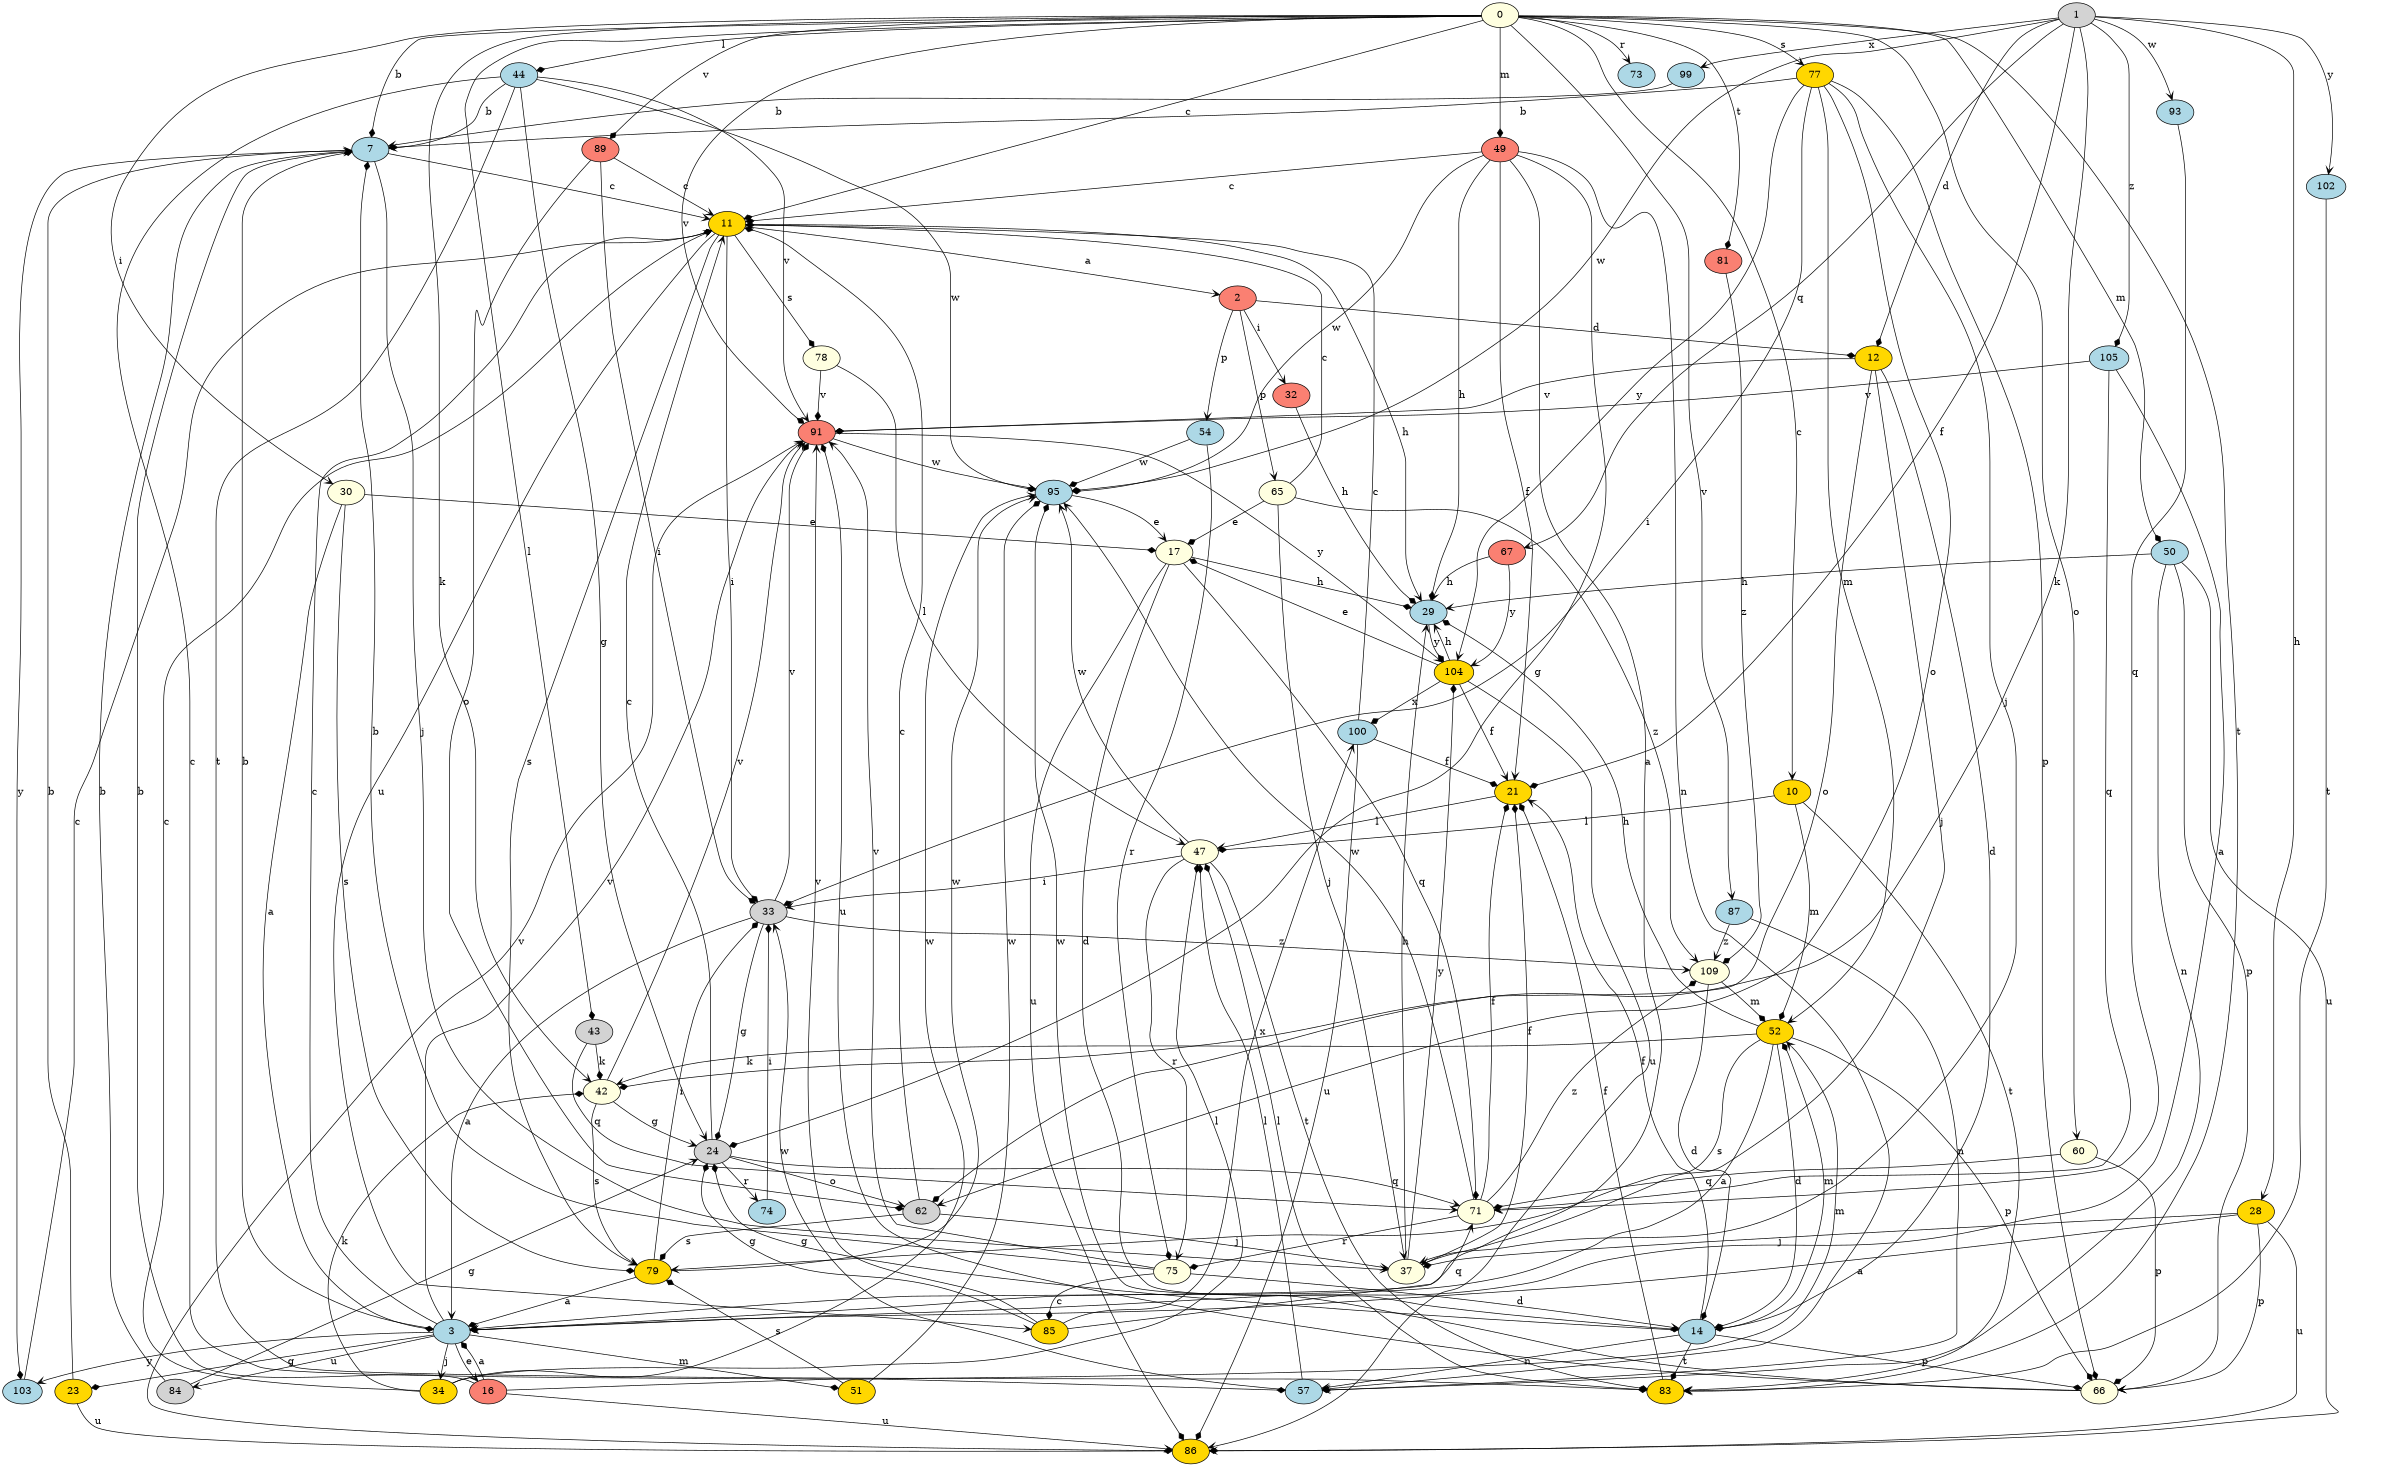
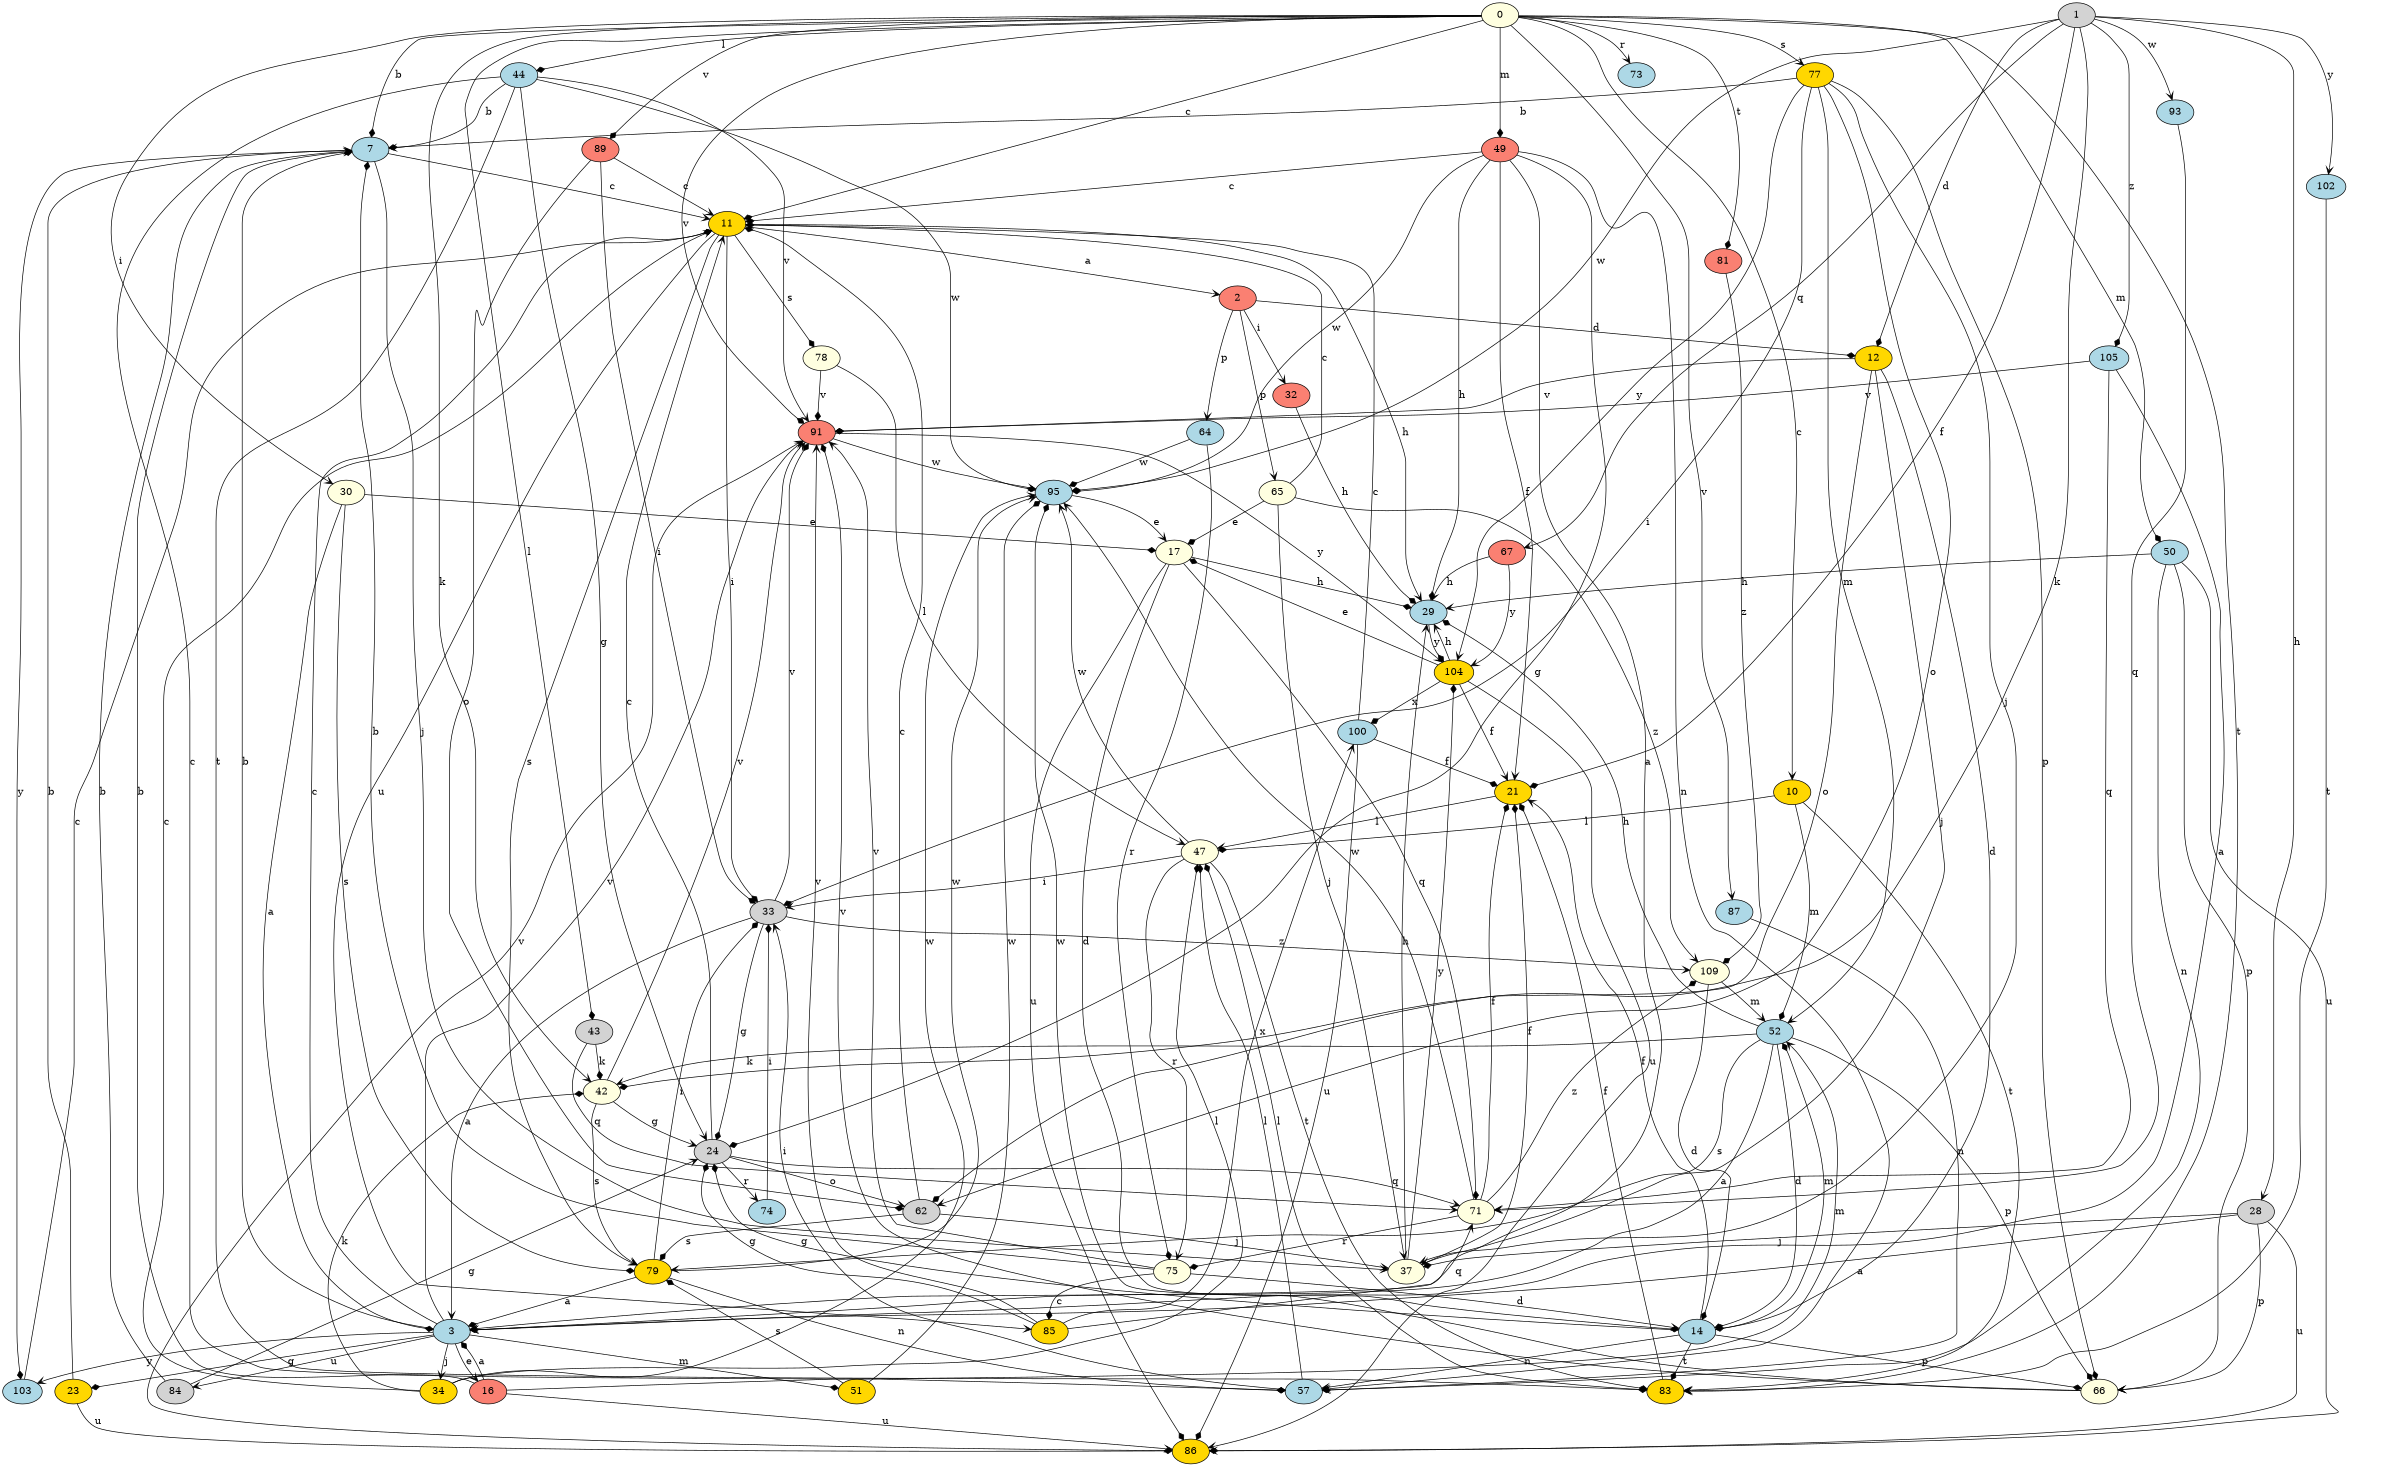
(1686, 75) -> none
(1205, 433) -> (1205, 433)
(843, 912) -> (843, 912)
(1723, 939) -> none
(1741, 999) -> (1741, 999)
(1775, 1032) -> (1775, 1032)
(785, 1152) -> (785, 1152)
(2079, 1152) -> none
(2256, 1212) -> (2256, 1212)
none -> (953, 1356)
